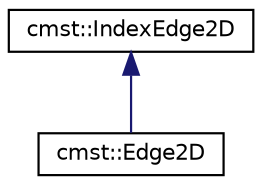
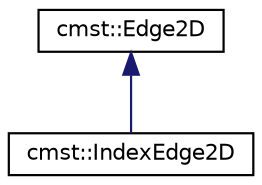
(131, 104) -> (131, 104)
